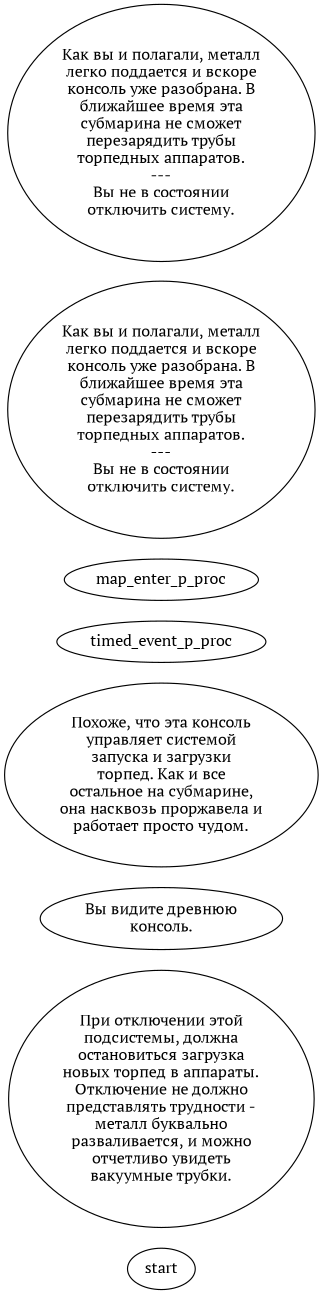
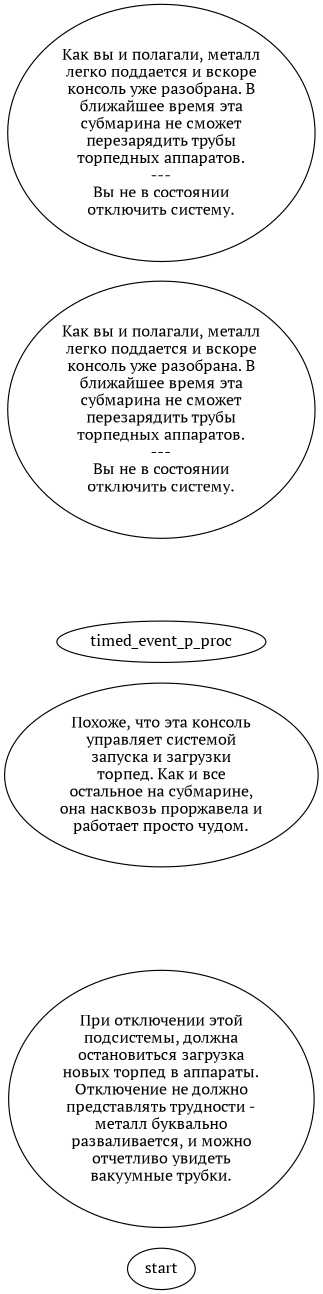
(161, 580) -> none
(161, 919) -> none
